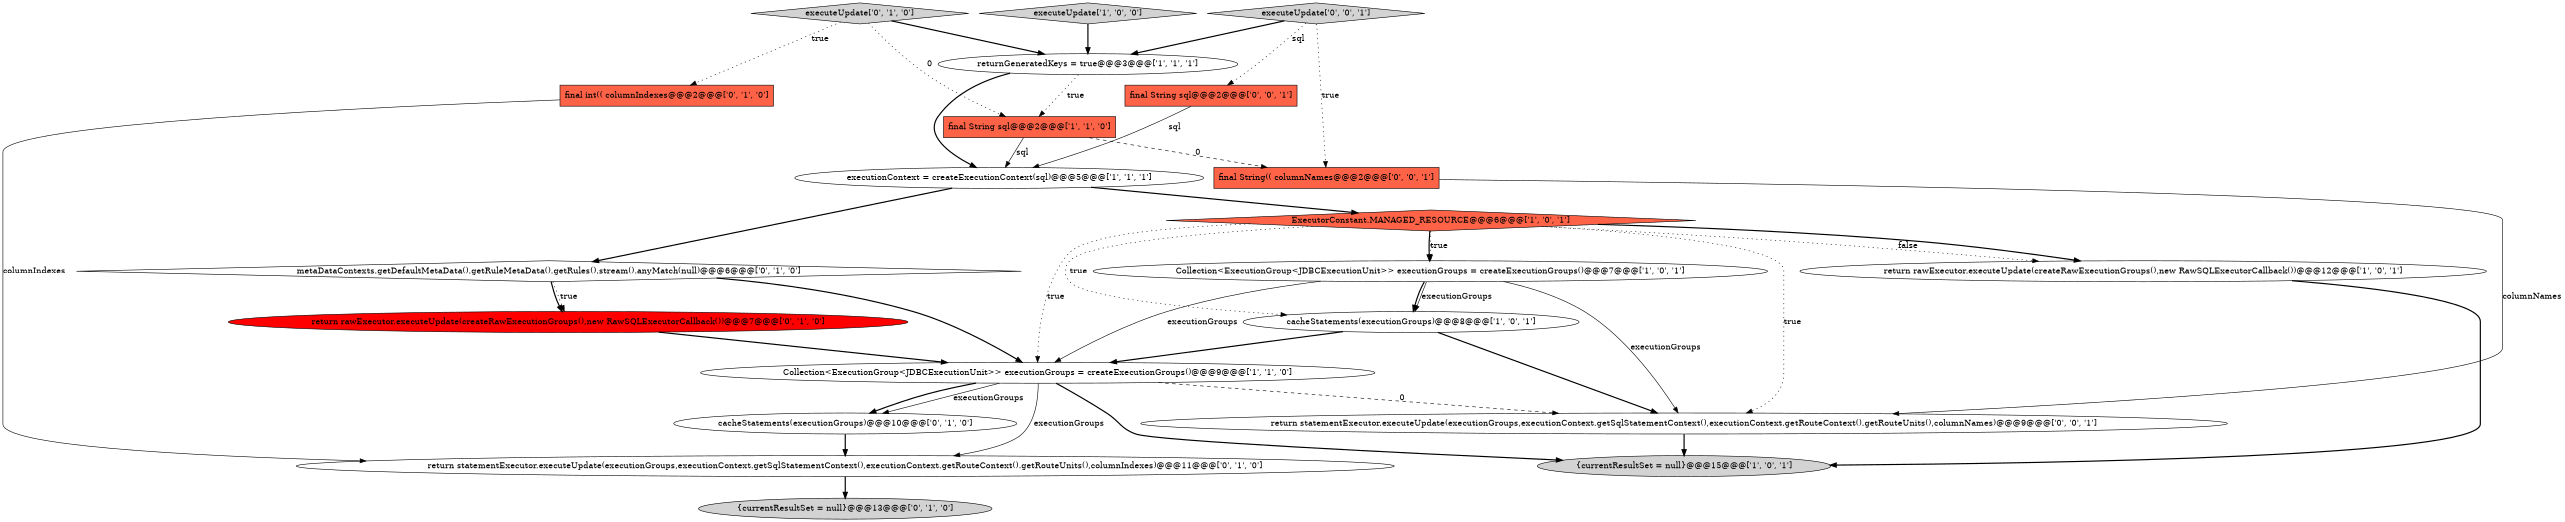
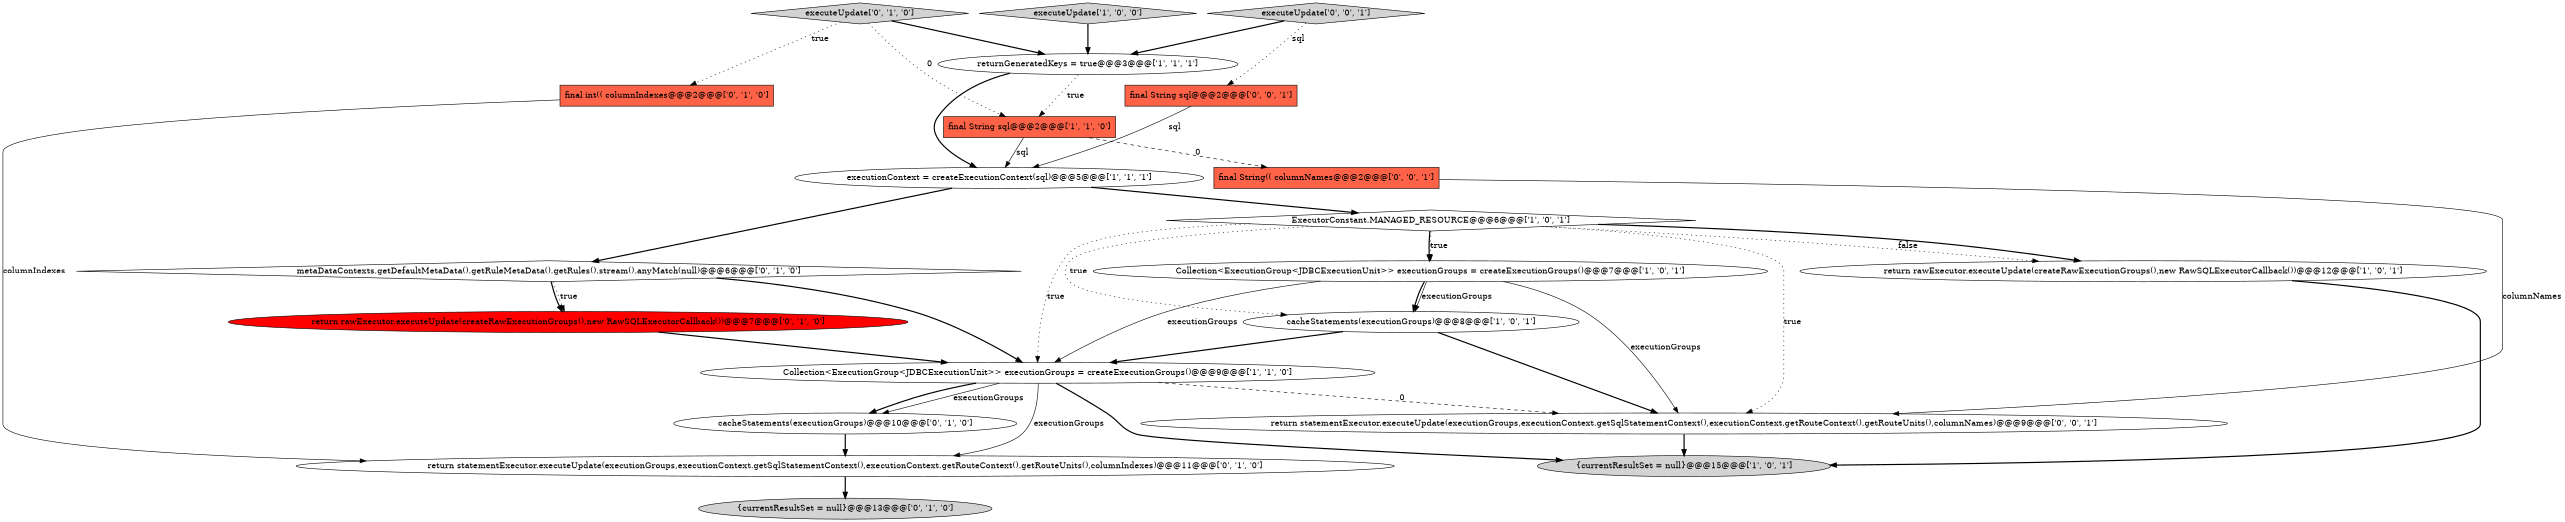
(1321, 93) -> none
(1431, 220) -> (1431, 220)
